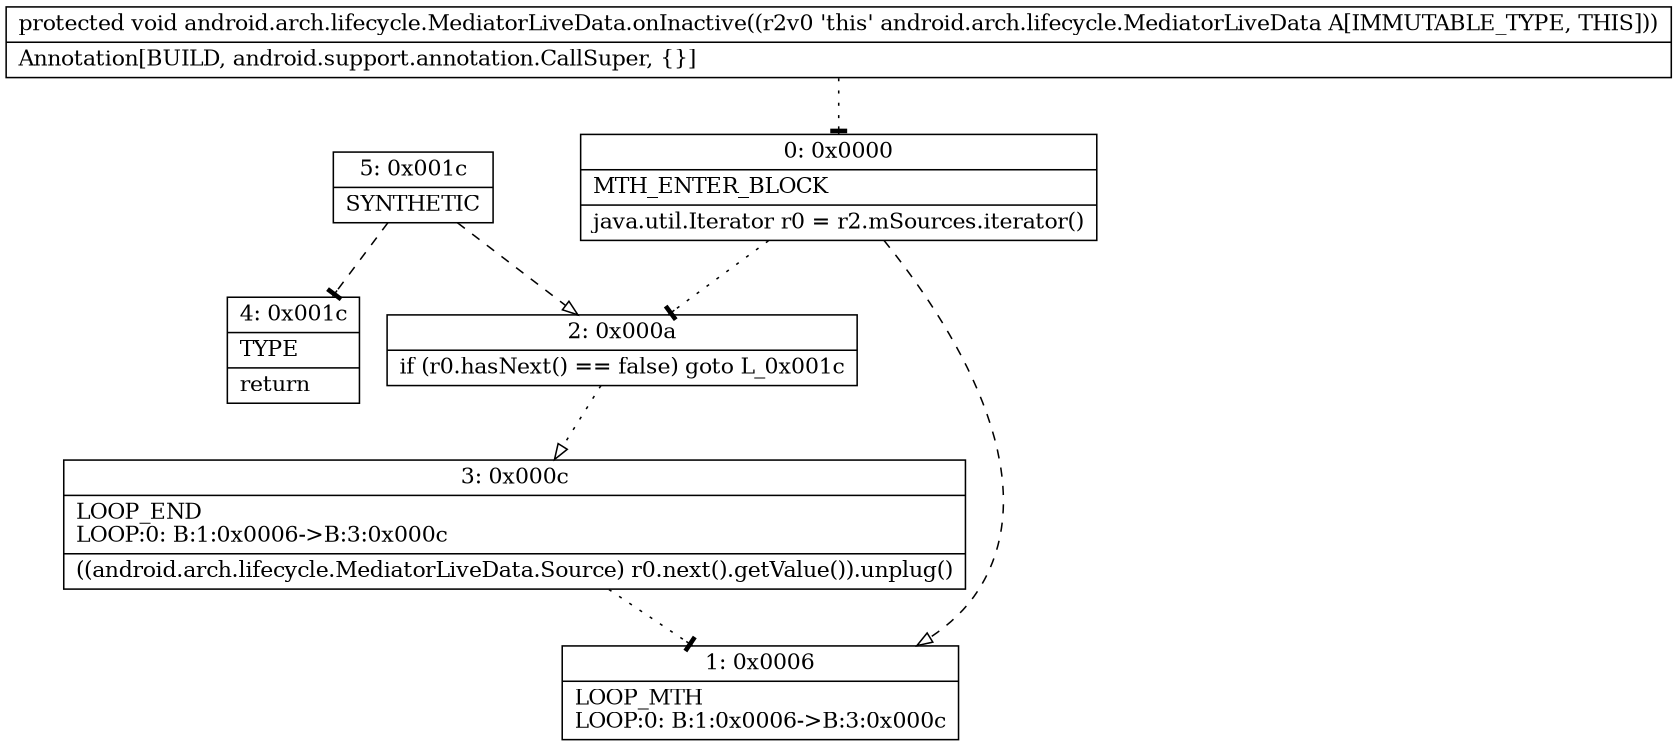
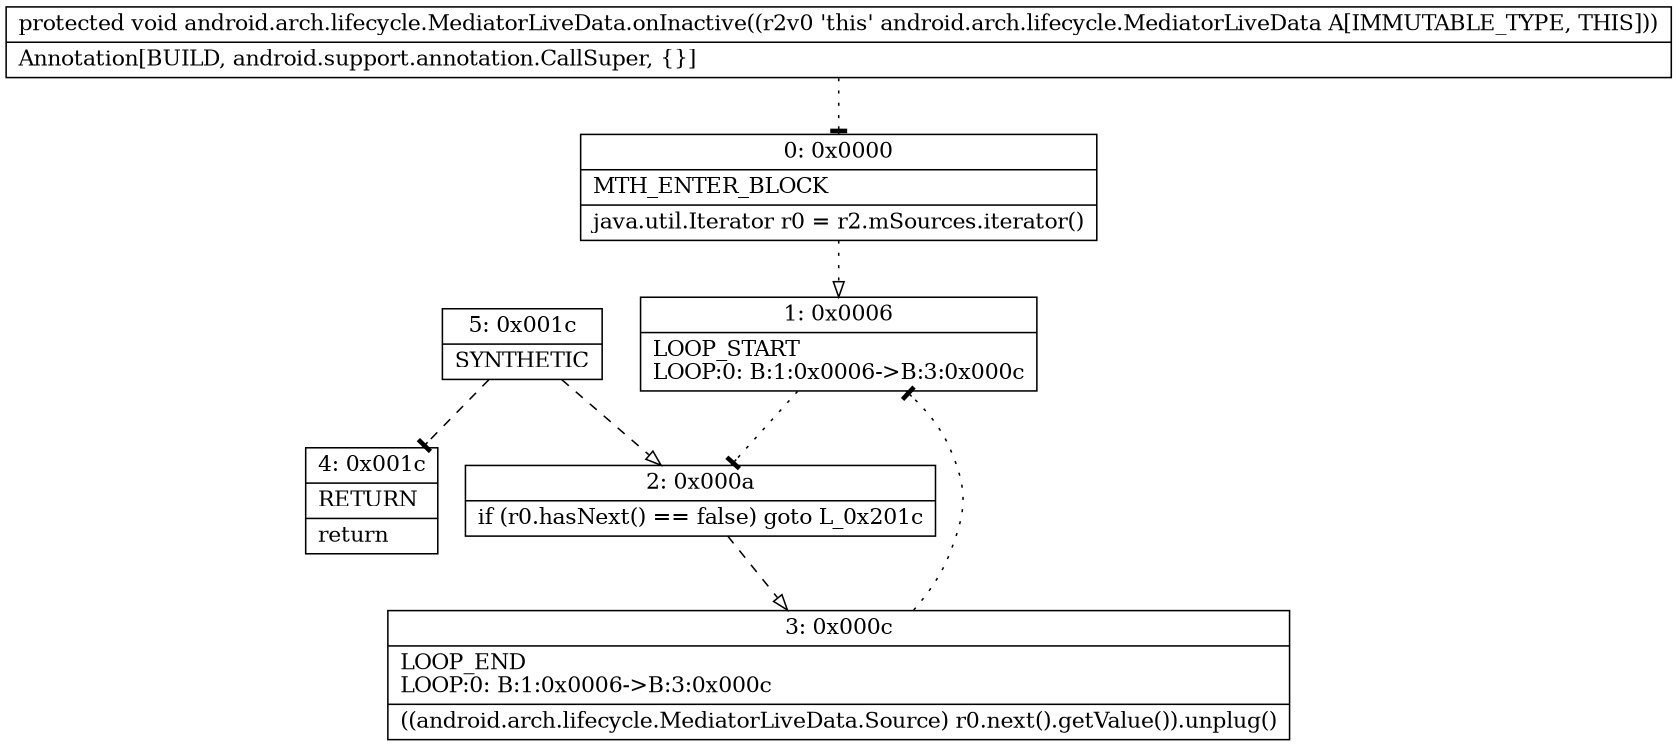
(721, 275) -> (767, 425)
(270, 349) -> (368, 500)
(622, 367) -> (700, 518)
(582, 416) -> (753, 567)
(993, 437) -> (839, 261)
(639, 698) -> (727, 349)
